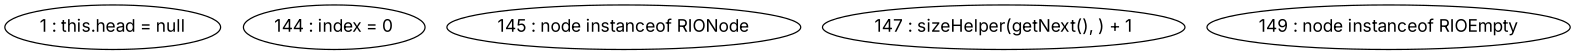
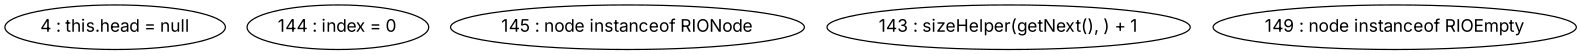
(113, 27) -> (115, 27)
(1004, 27) -> (1009, 27)
